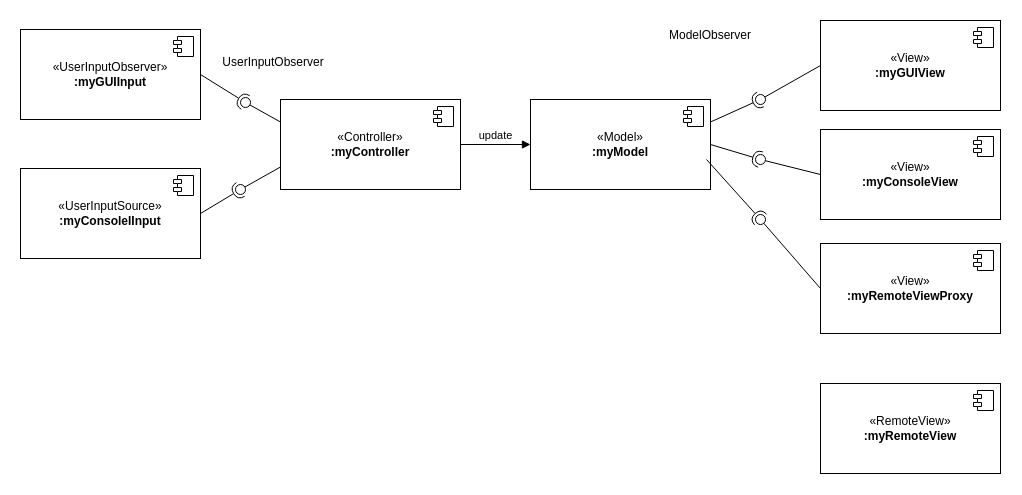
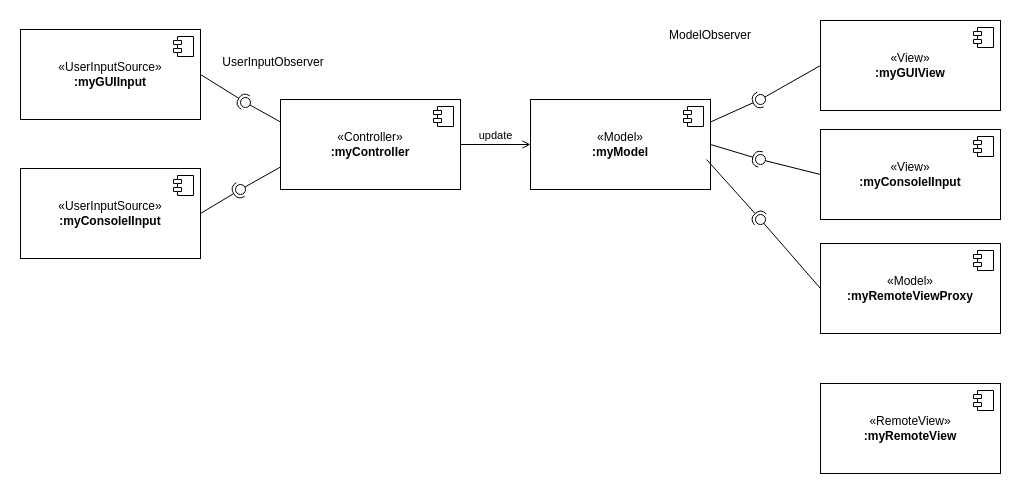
(111, 75) -> (111, 75)
(521, 145) -> (523, 145)
(911, 175) -> (911, 175)
(911, 289) -> (911, 289)
